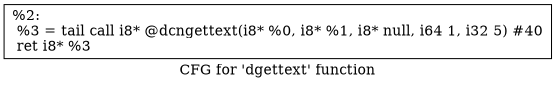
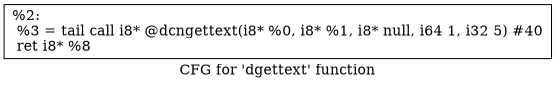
(52, 46) -> (52, 46)
